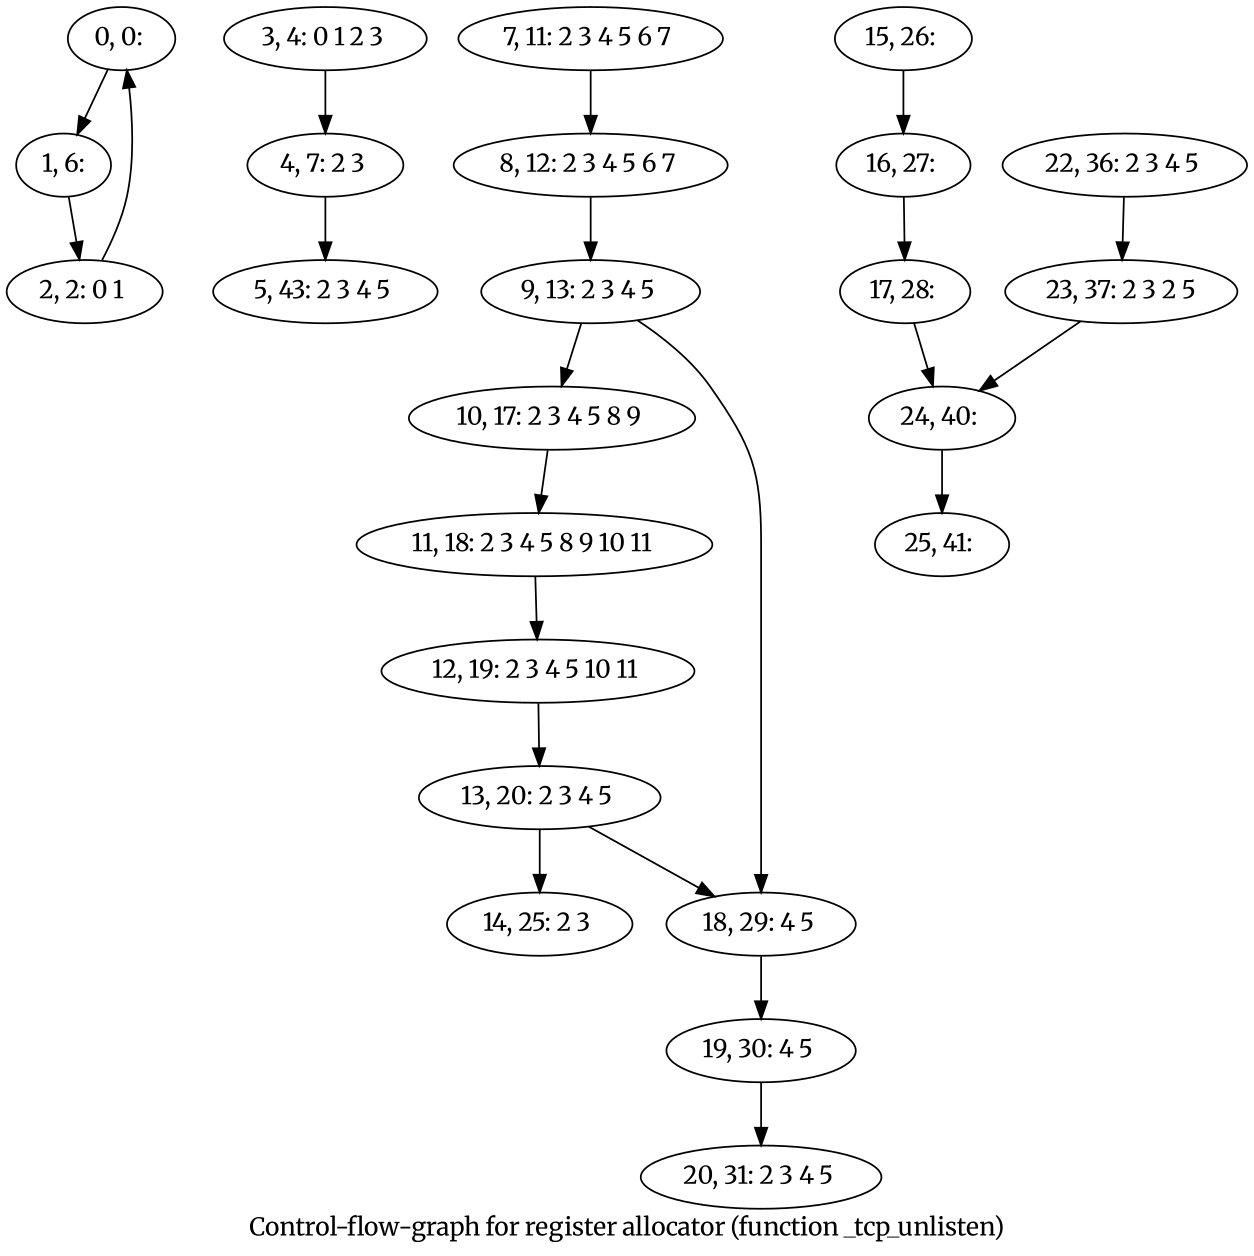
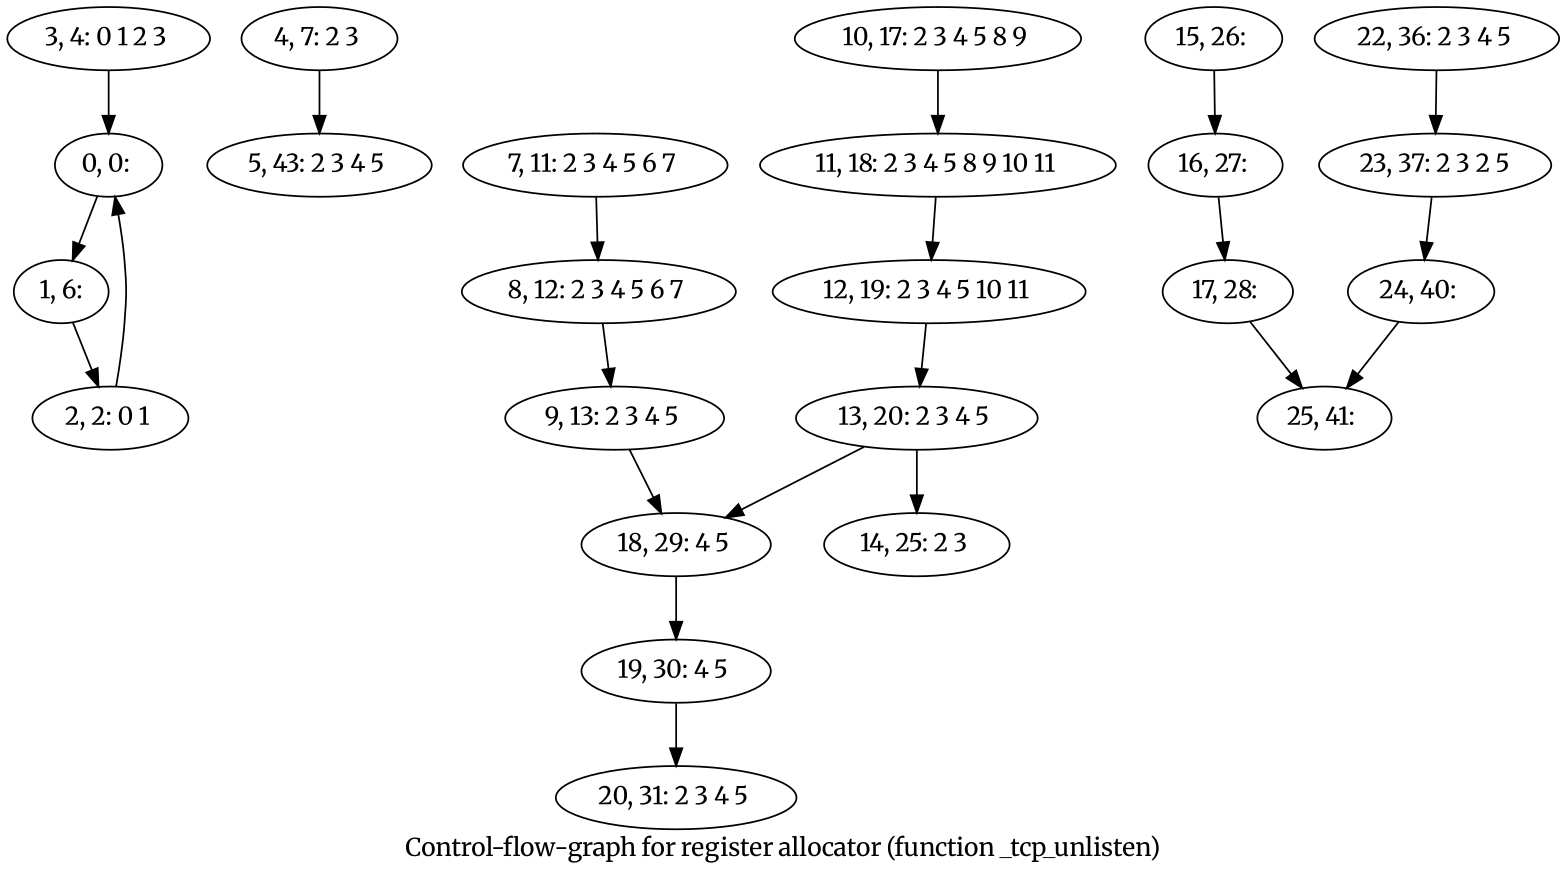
(325, 93) -> (109, 93)
(574, 346) -> none
(921, 346) -> (1271, 348)
